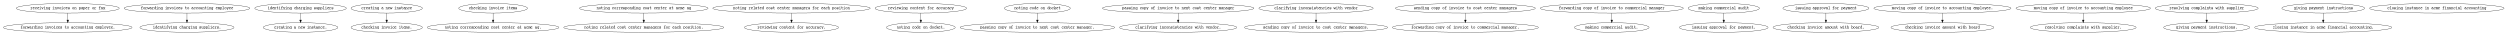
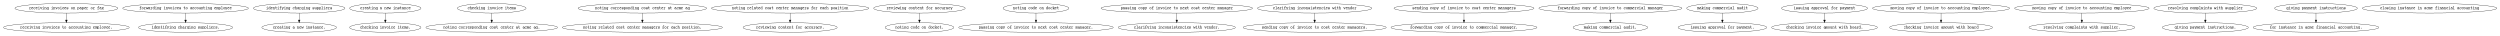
(68, 27) -> (66, 27)
(2323, 27) -> (2316, 27)
